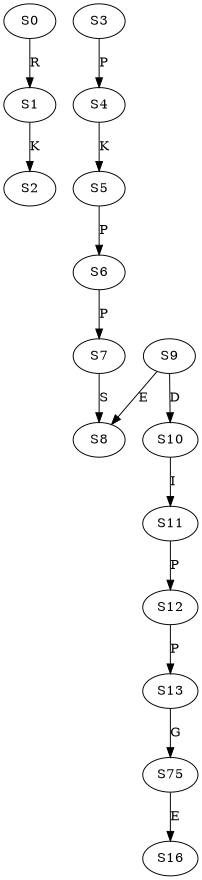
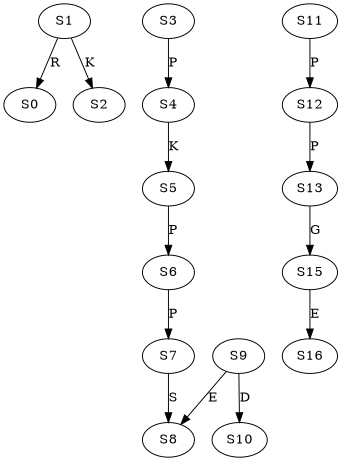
(30, 58) -> (49, 59)
(170, 477) -> none
(170, 775) -> (310, 272)
